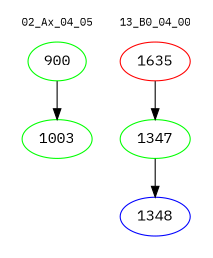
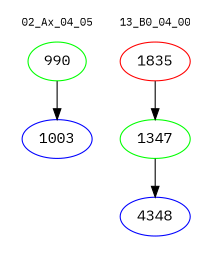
(57, 61) -> (57, 61)
(155, 61) -> (155, 61)
(57, 139) -> (57, 139)
(155, 217) -> (155, 217)
